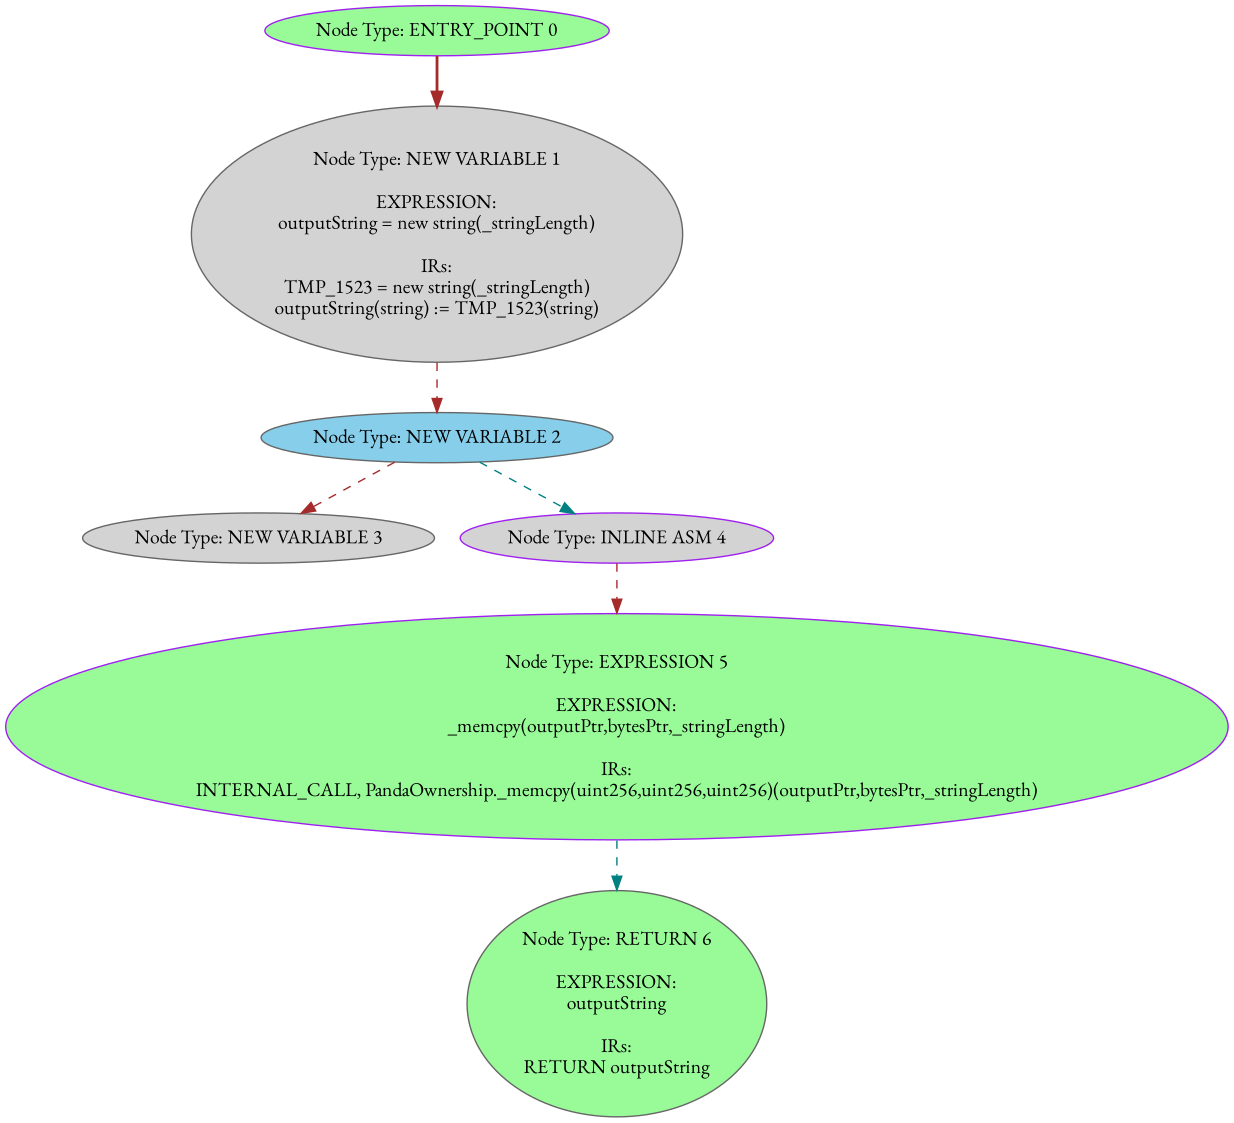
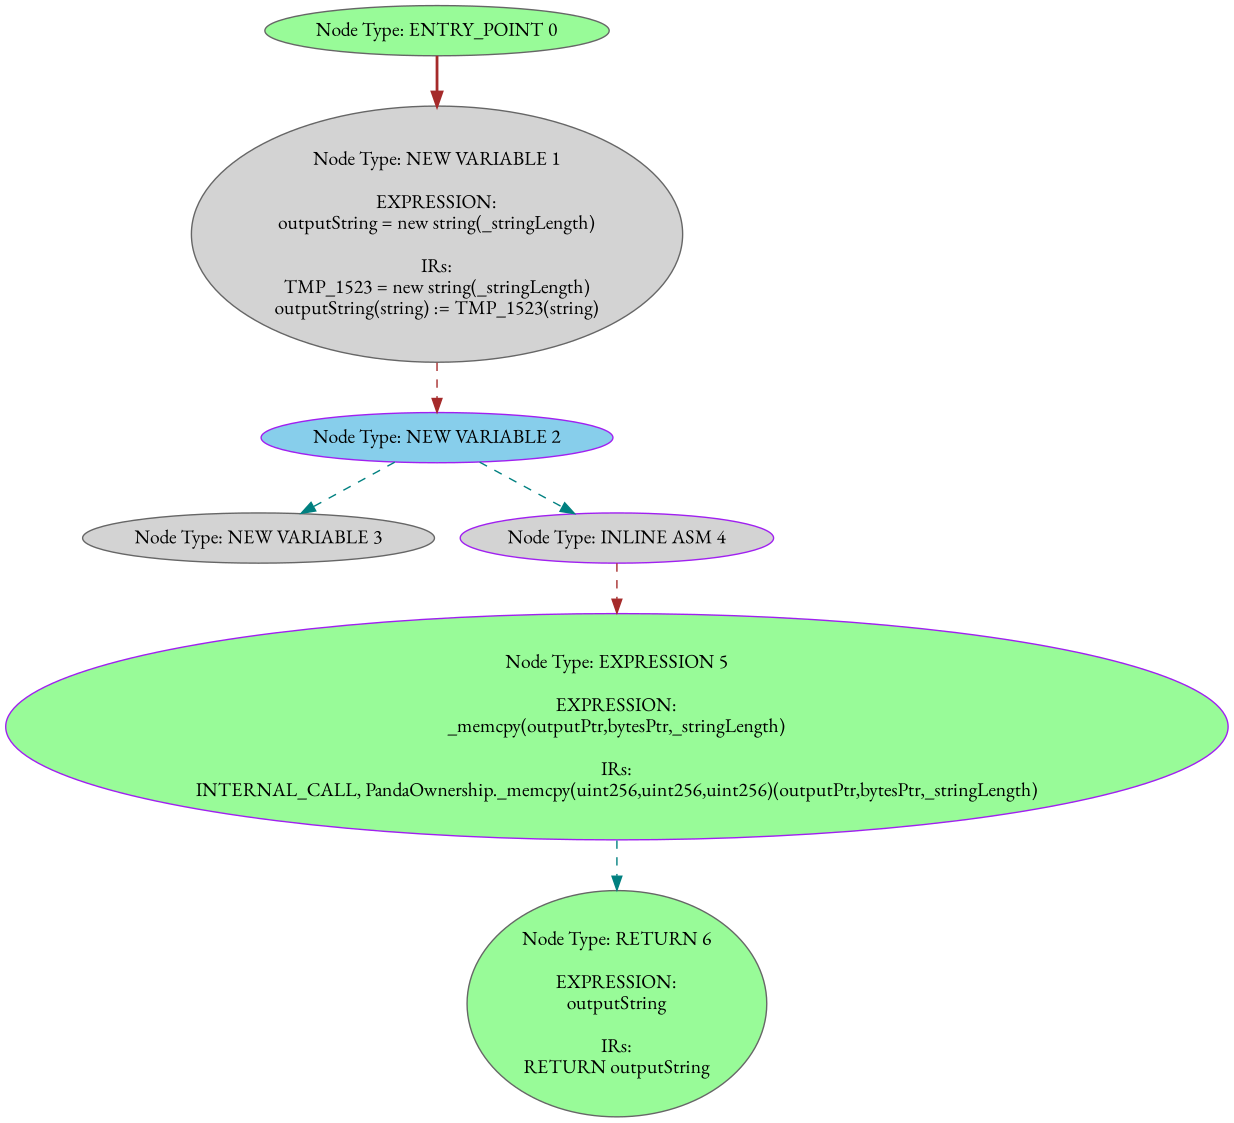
(437, 31) -> (437, 31)
(437, 438) -> (437, 438)
(354, 484) -> (354, 484)
